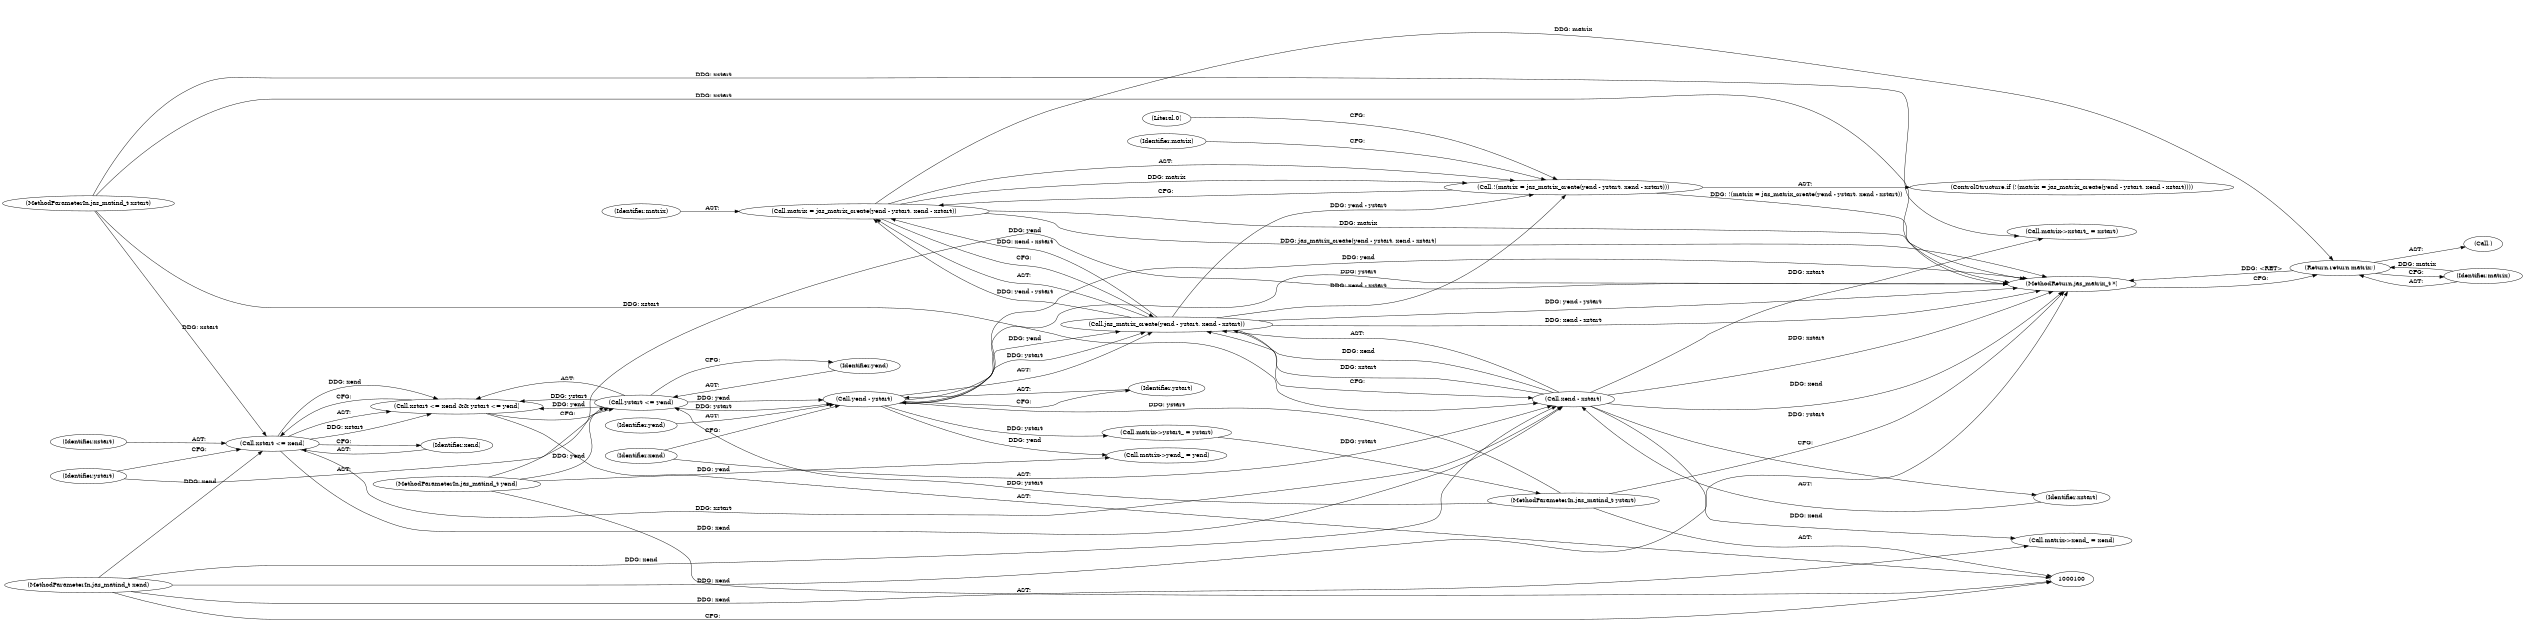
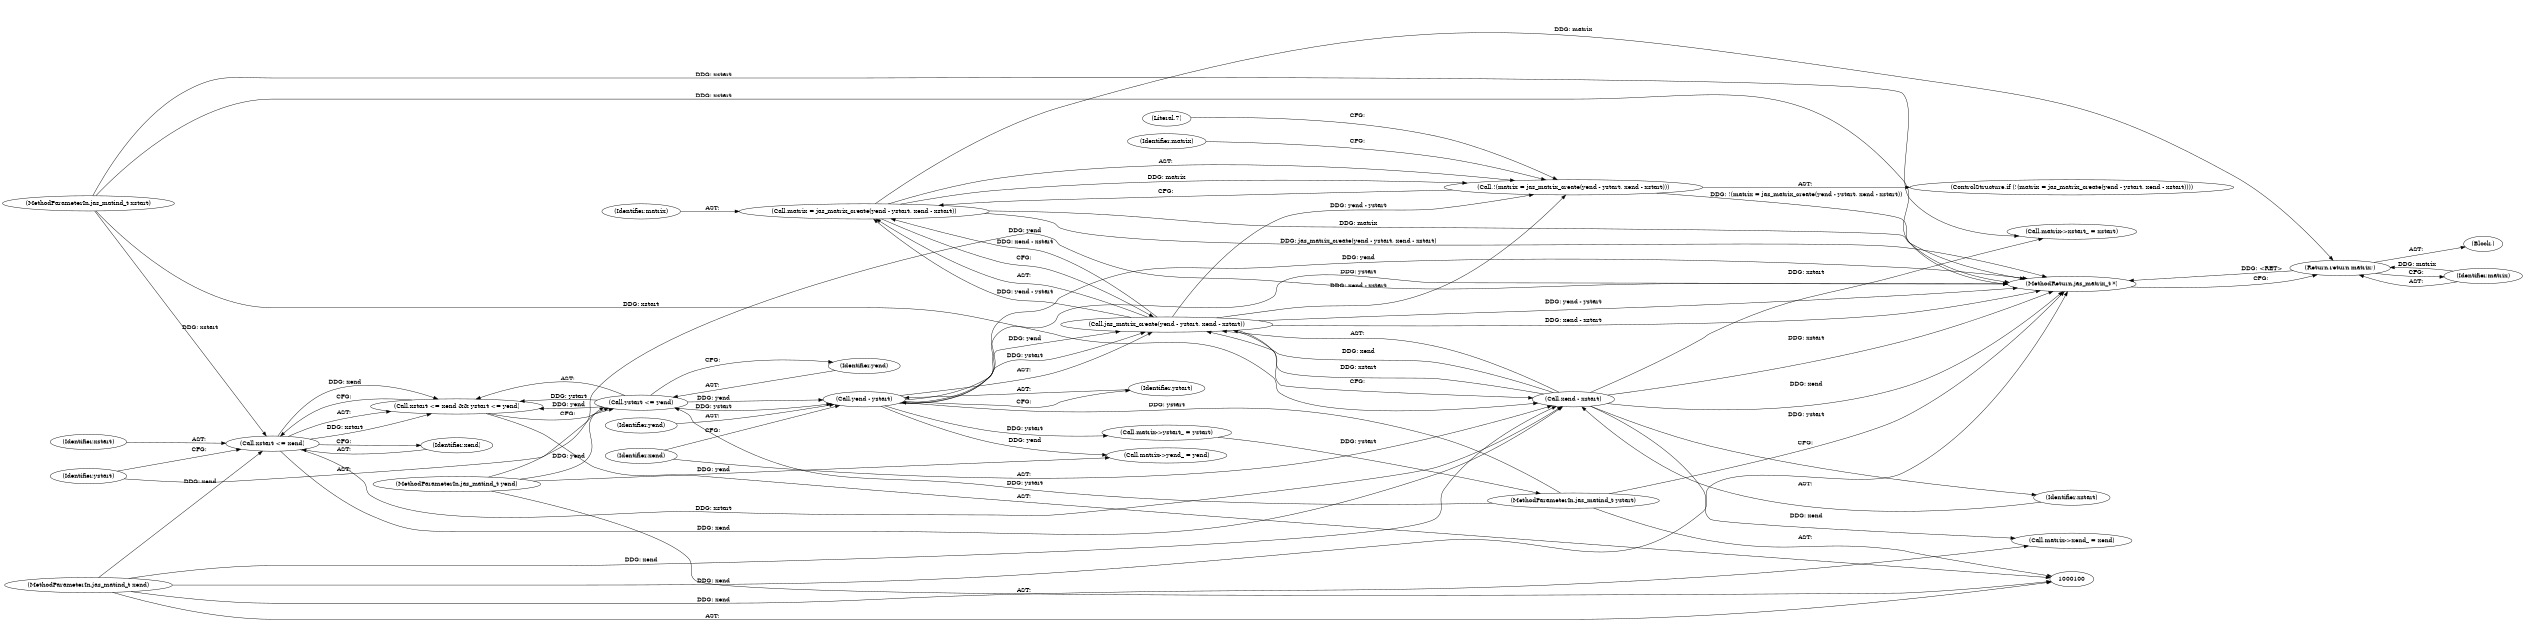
(1167, 119) -> (1167, 119)
(2483, 244) -> (2483, 244)
(714, 616) -> (714, 616)
